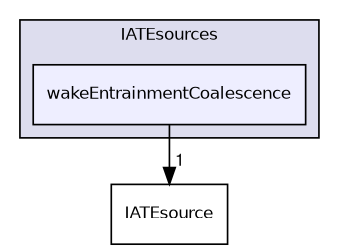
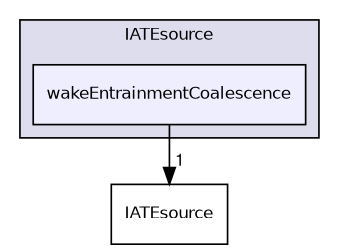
(169, 36) -> (169, 36)
